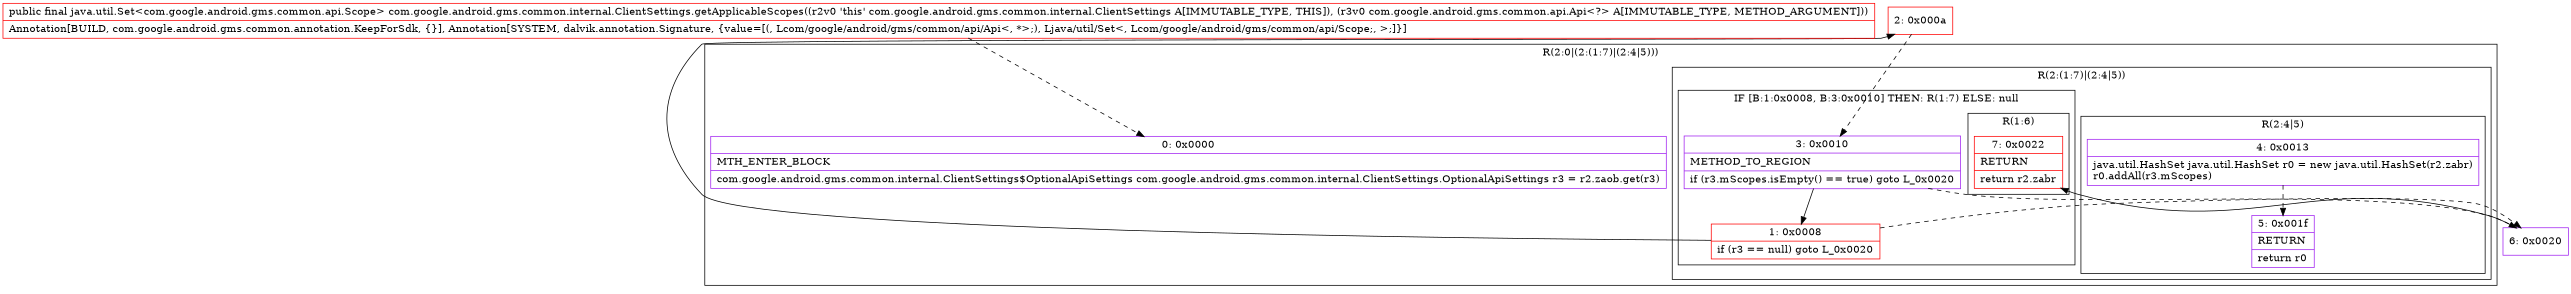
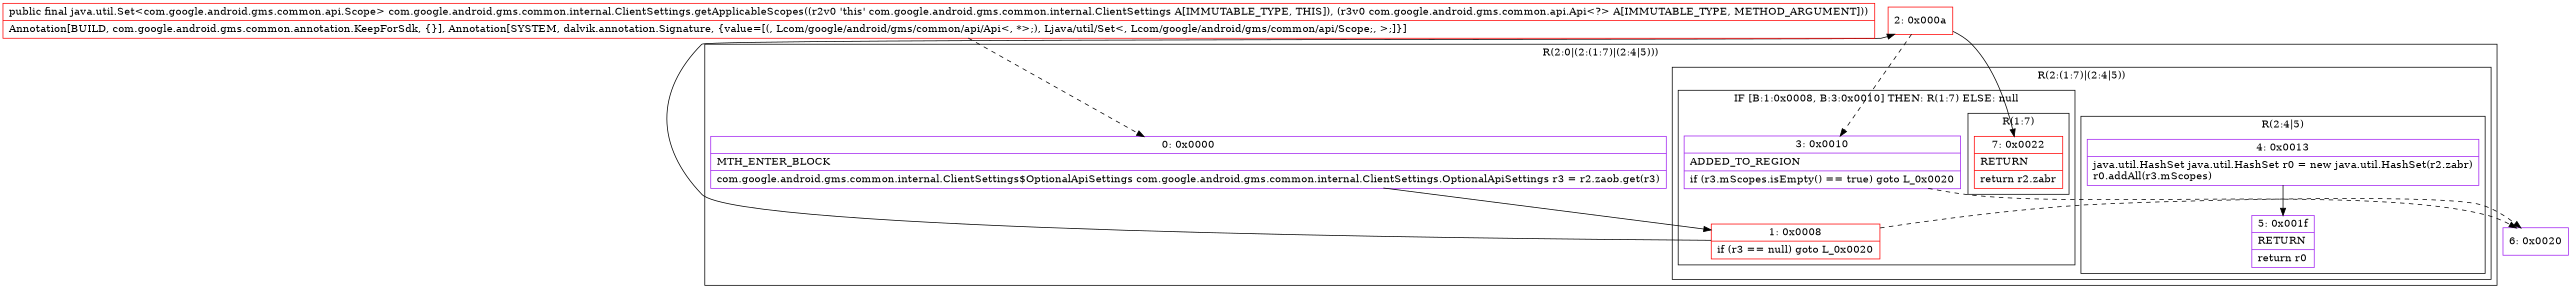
(2019, 122) -> (2019, 122)
(1751, 162) -> (1745, 162)
(2283, 194) -> (2283, 194)
(1809, 203) -> (1543, 209)
(2270, 206) -> (1992, 74)
